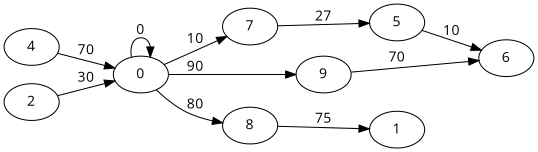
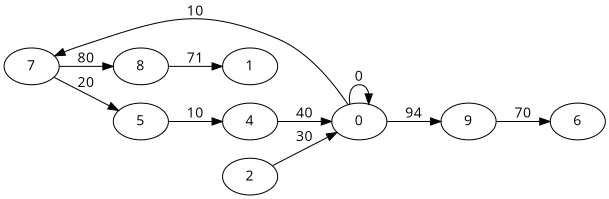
(324, 17) -> (86, 83)
(447, 39) -> (190, 121)
(86, 51) -> (305, 114)
(195, 67) -> (414, 114)
(182, 110) -> (81, 66)
(324, 119) -> (195, 59)
